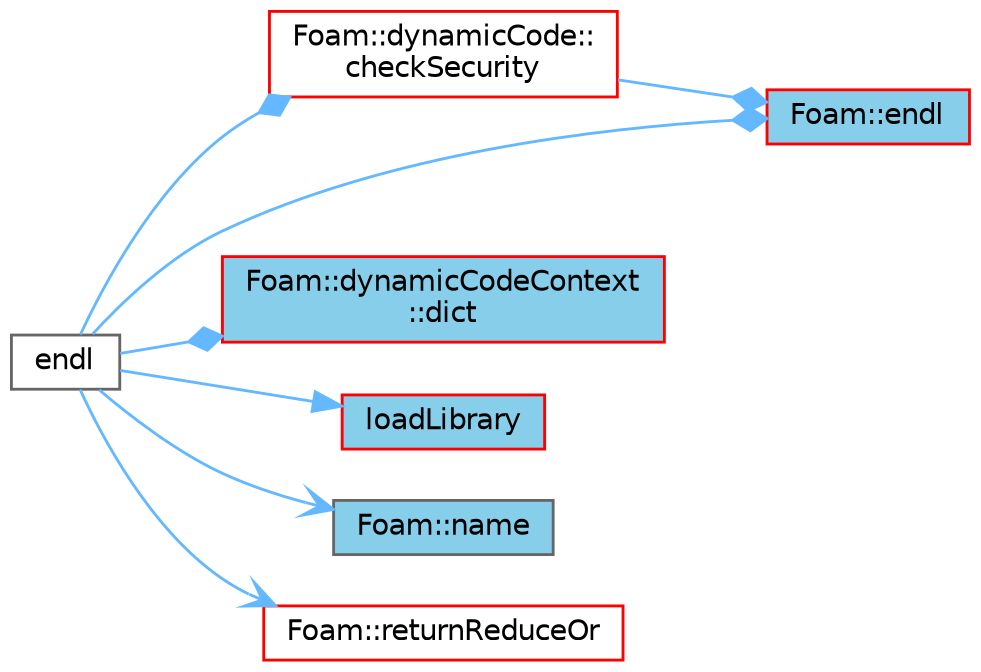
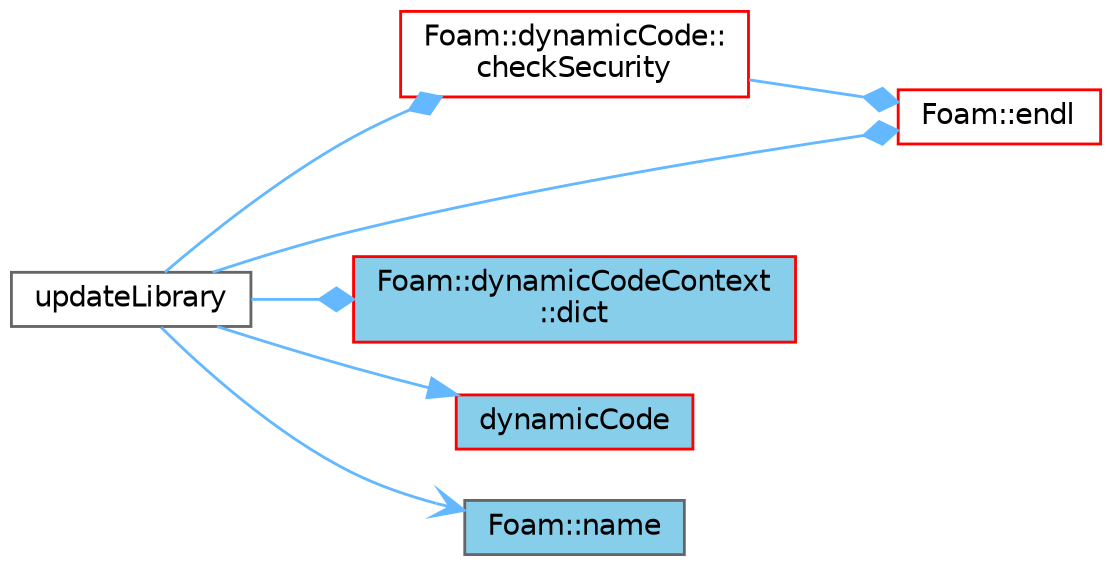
(868, 117) -> (999, 117)
(66, 362) -> (131, 299)
(443, 422) -> (575, 422)
(443, 633) -> none
